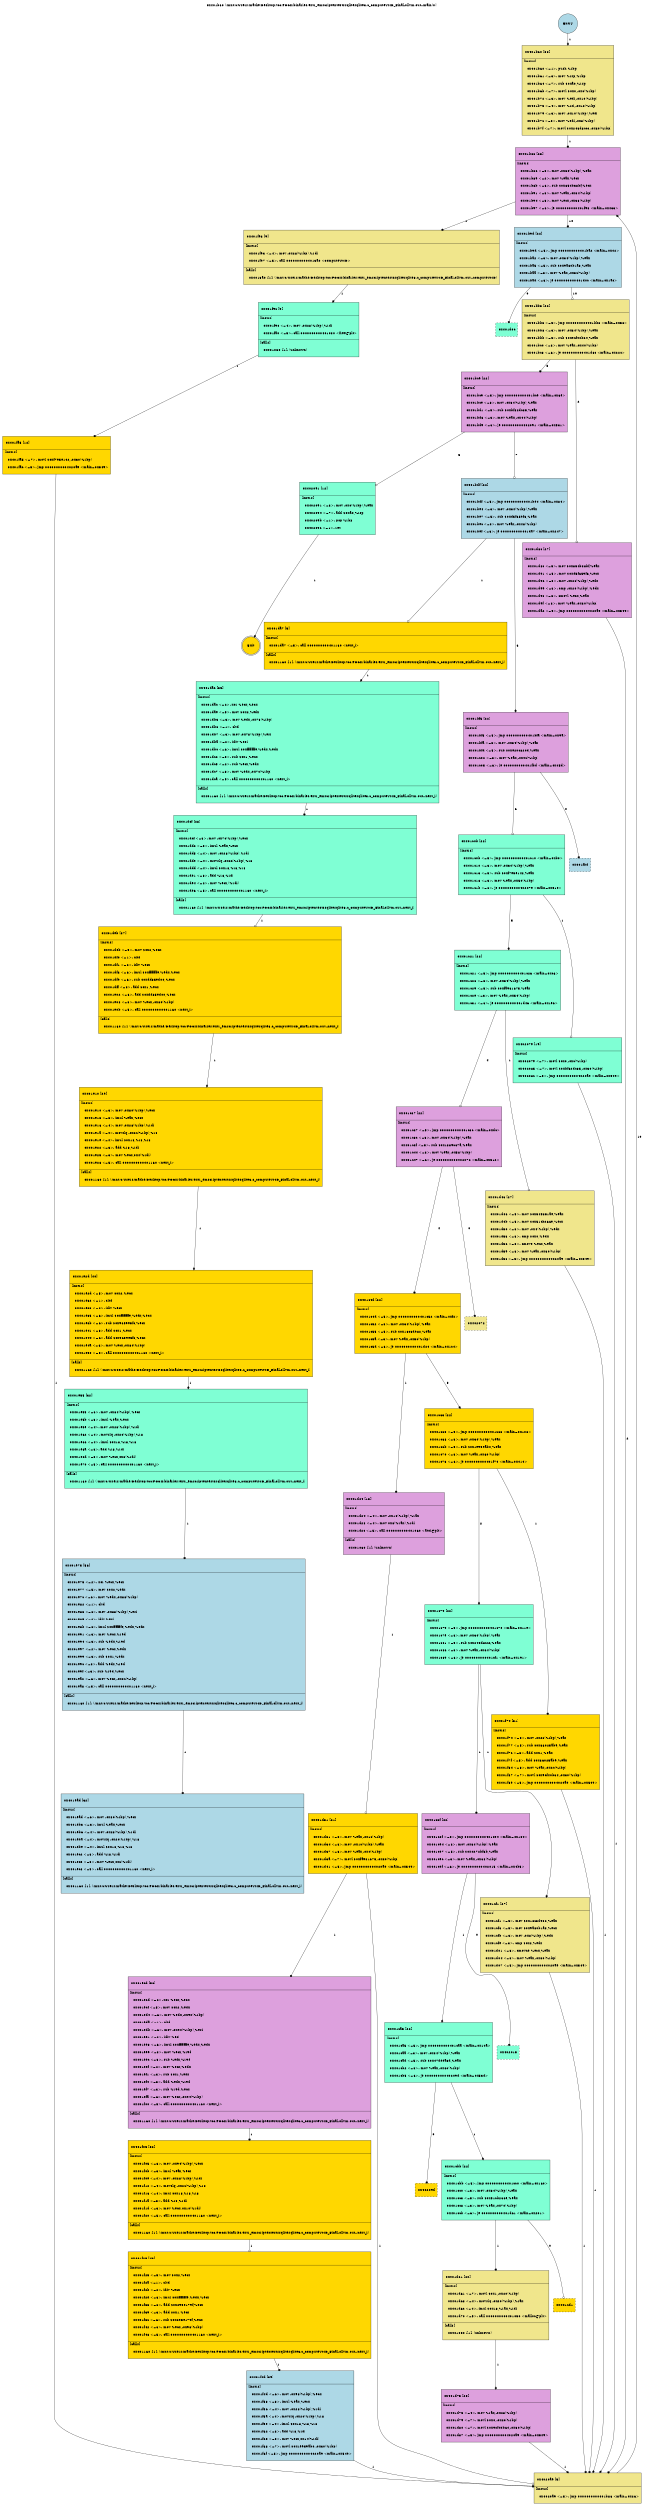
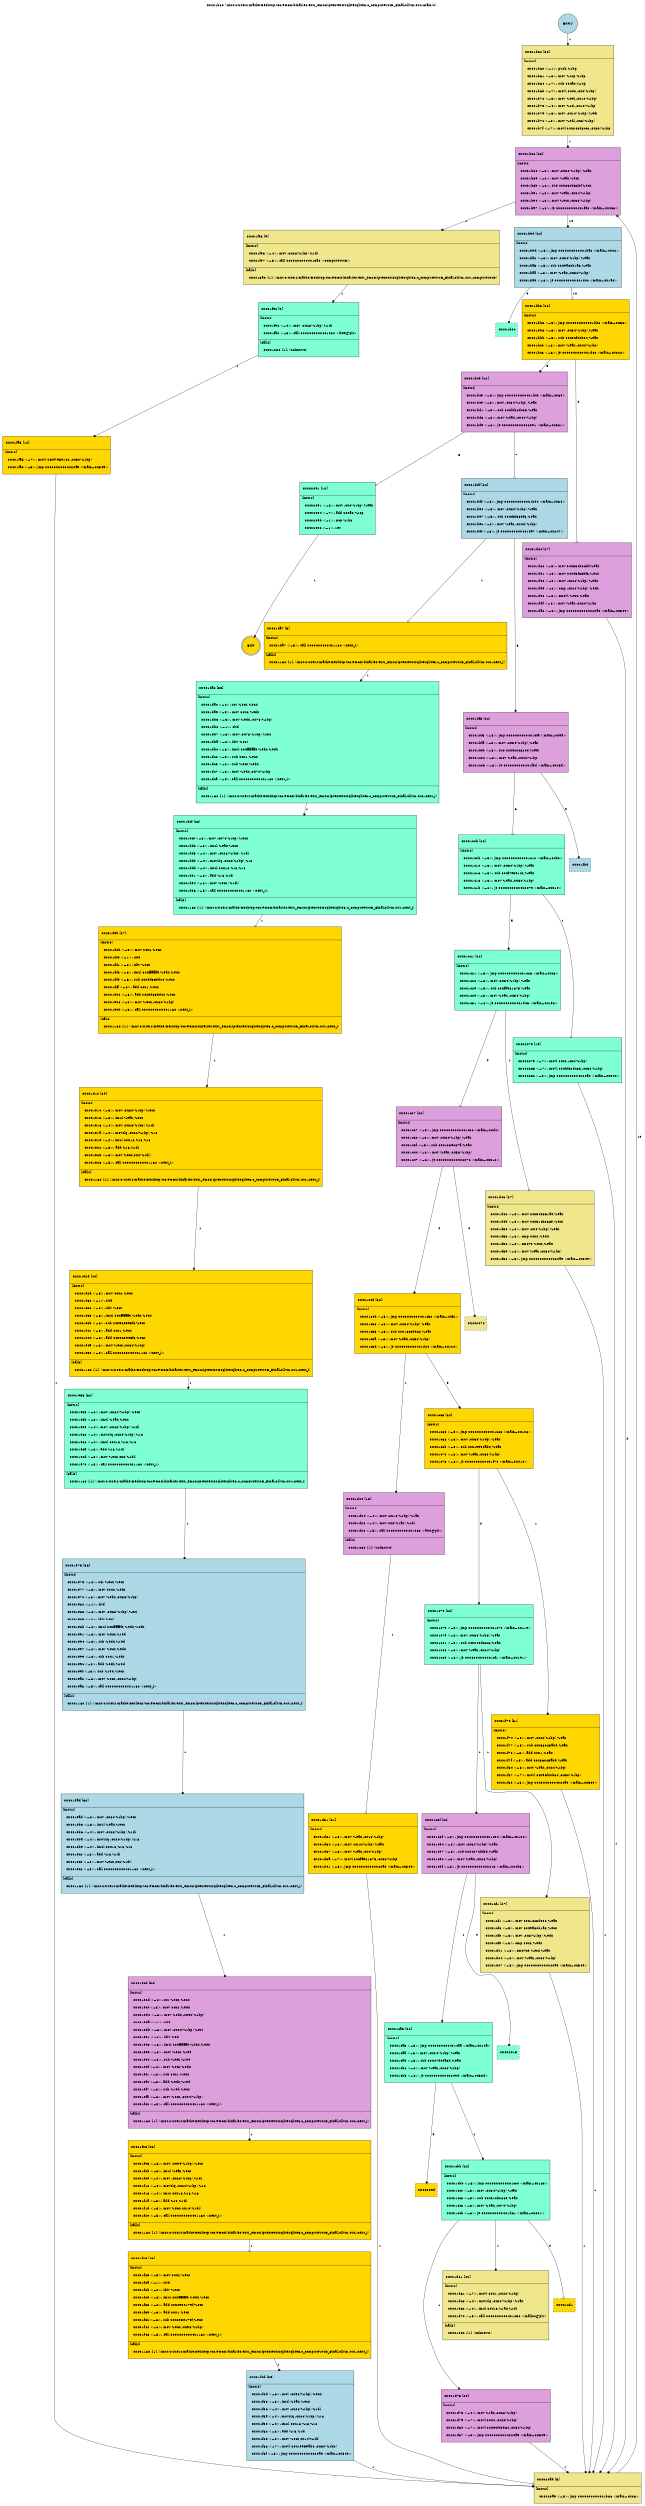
(576, 330) -> (576, 330)
(319, 1924) -> (212, 1934)
(496, 2363) -> (424, 2304)
